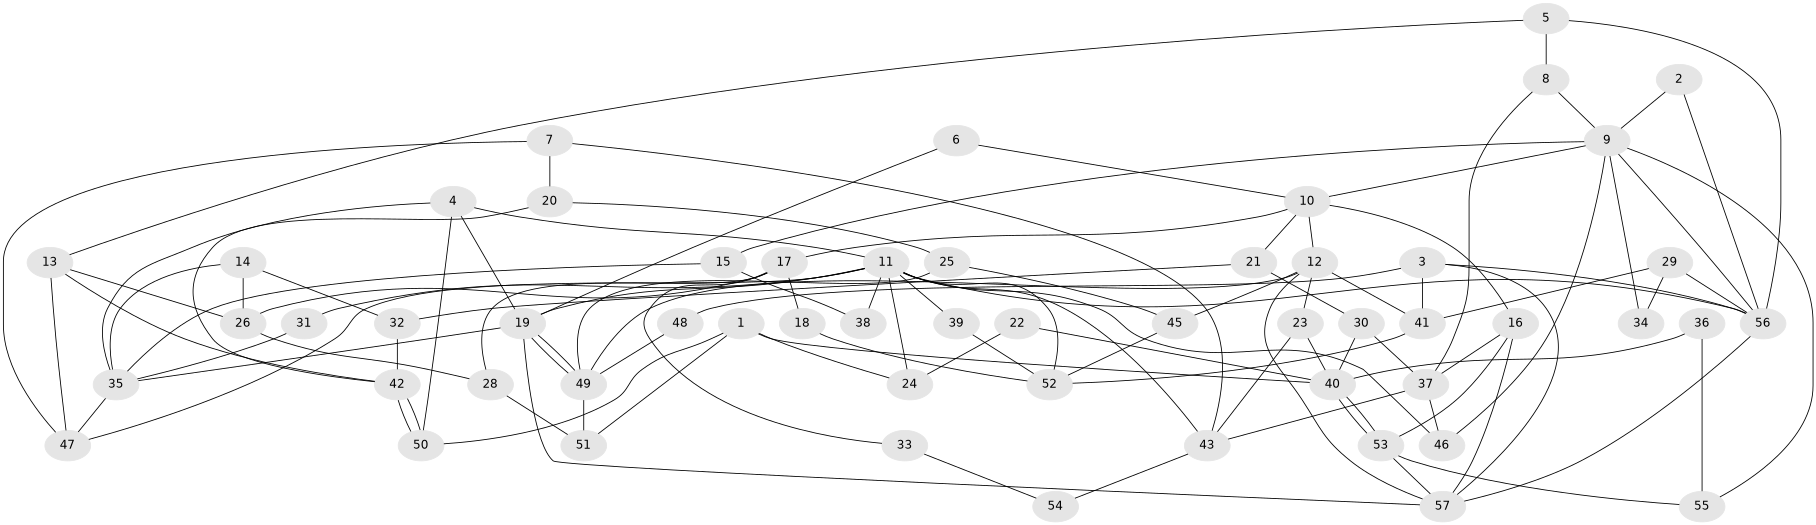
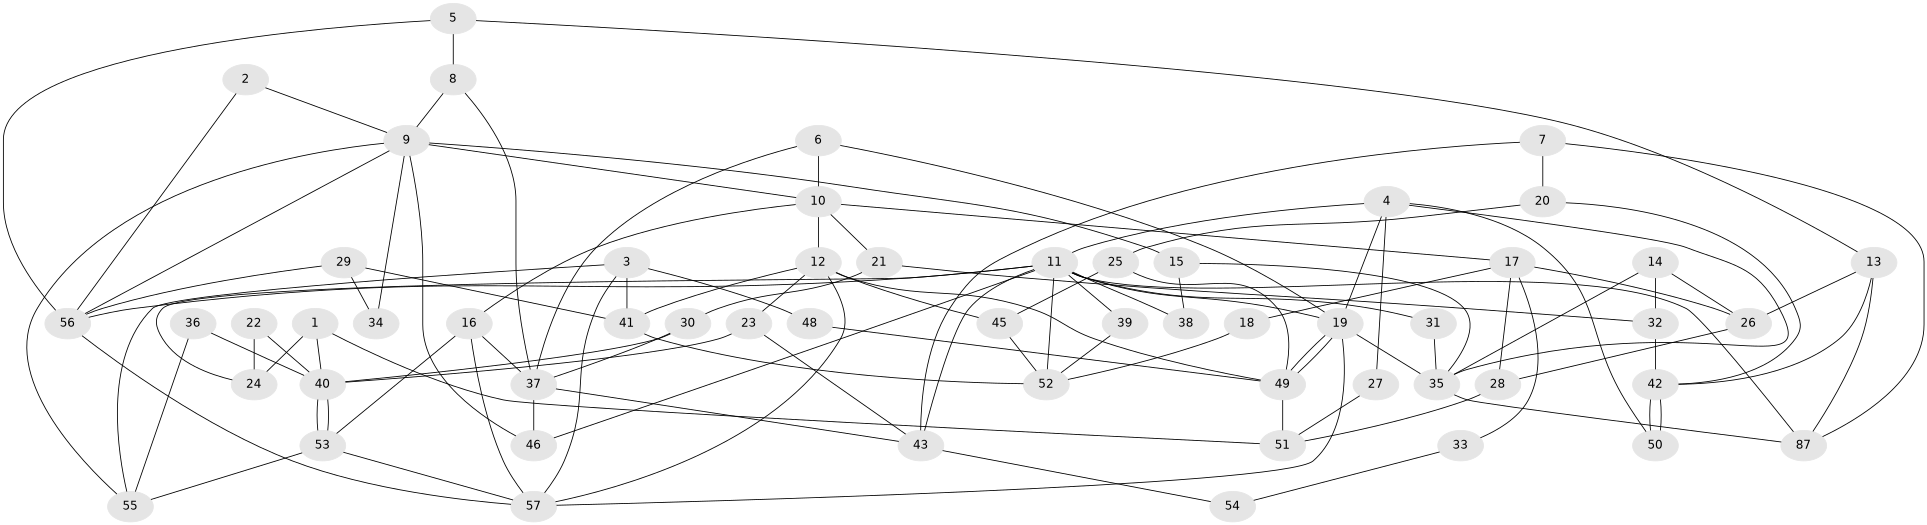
none -> (631, 219)
(1582, 278) -> (346, 283)
none -> (1376, 385)
(594, 410) -> none
(68, 446) -> (1804, 446)
